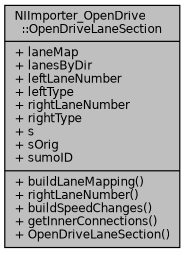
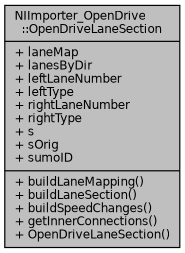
(77, 195) -> (76, 195)
